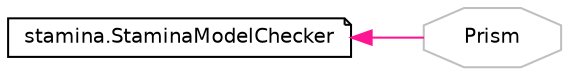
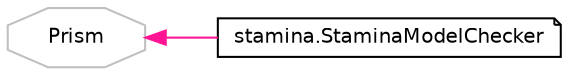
(398, 38) -> (192, 38)
